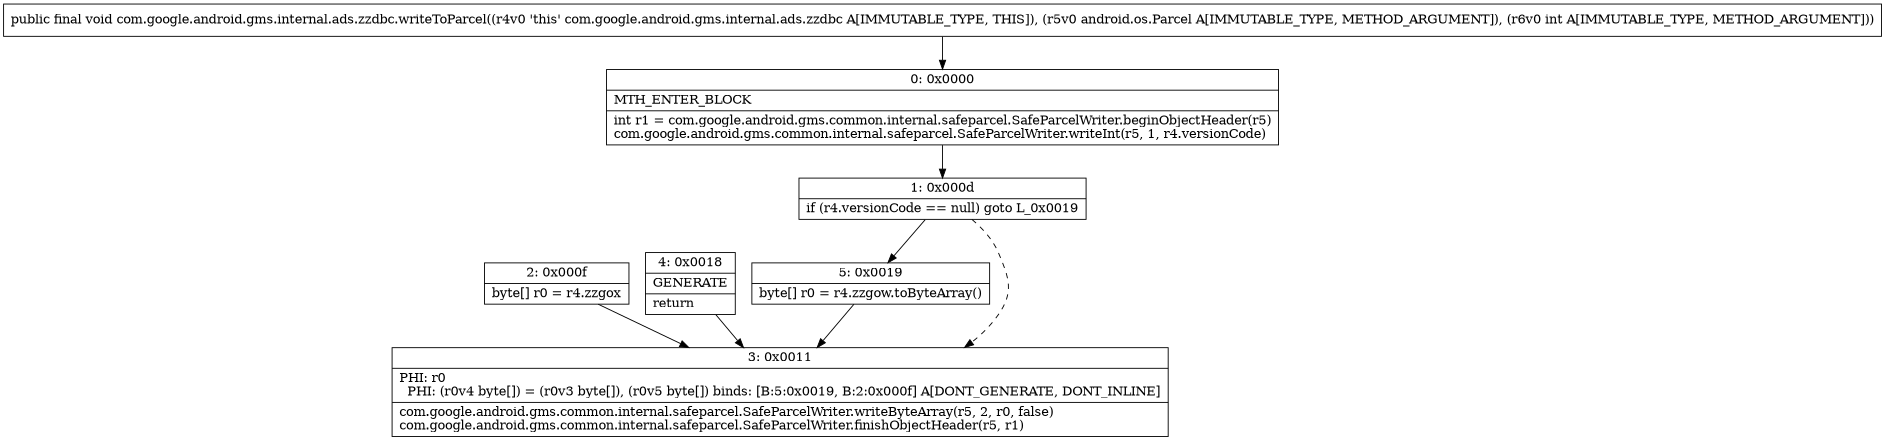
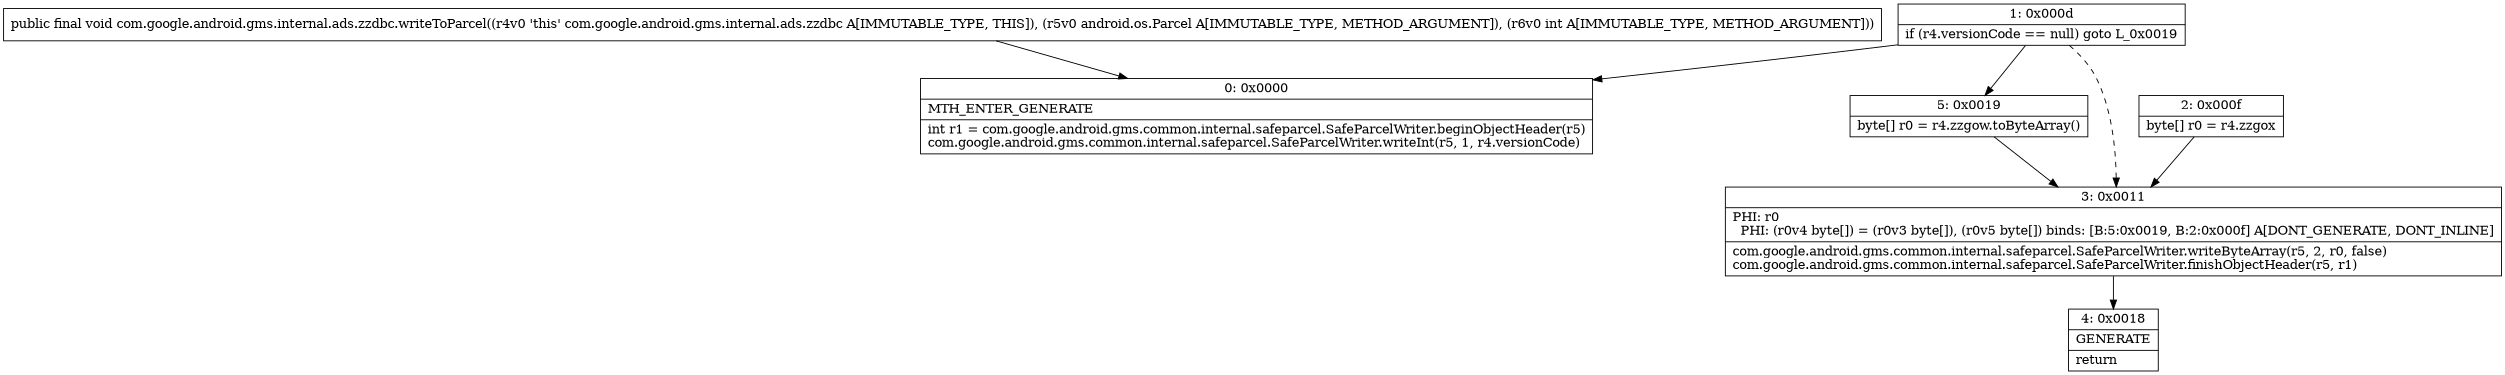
(683, 100) -> (1011, 109)
(943, 157) -> (1750, 62)
(727, 328) -> (2113, 288)
